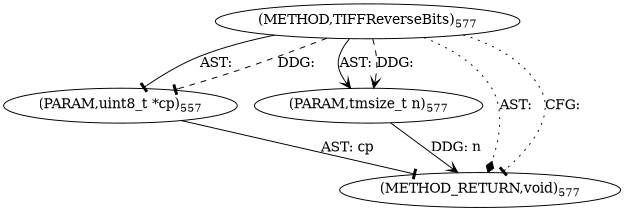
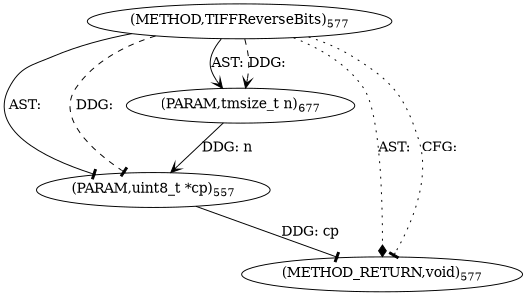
(437, 104) -> (309, 104)
(420, 145) -> (201, 144)
(348, 148) -> (310, 232)
